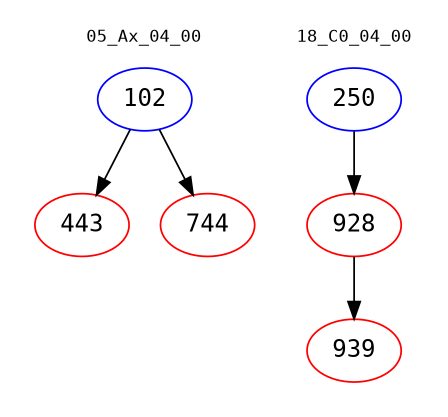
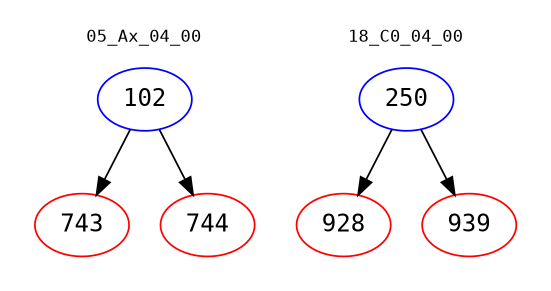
(82, 225) -> (82, 225)
(354, 279) -> (434, 154)
